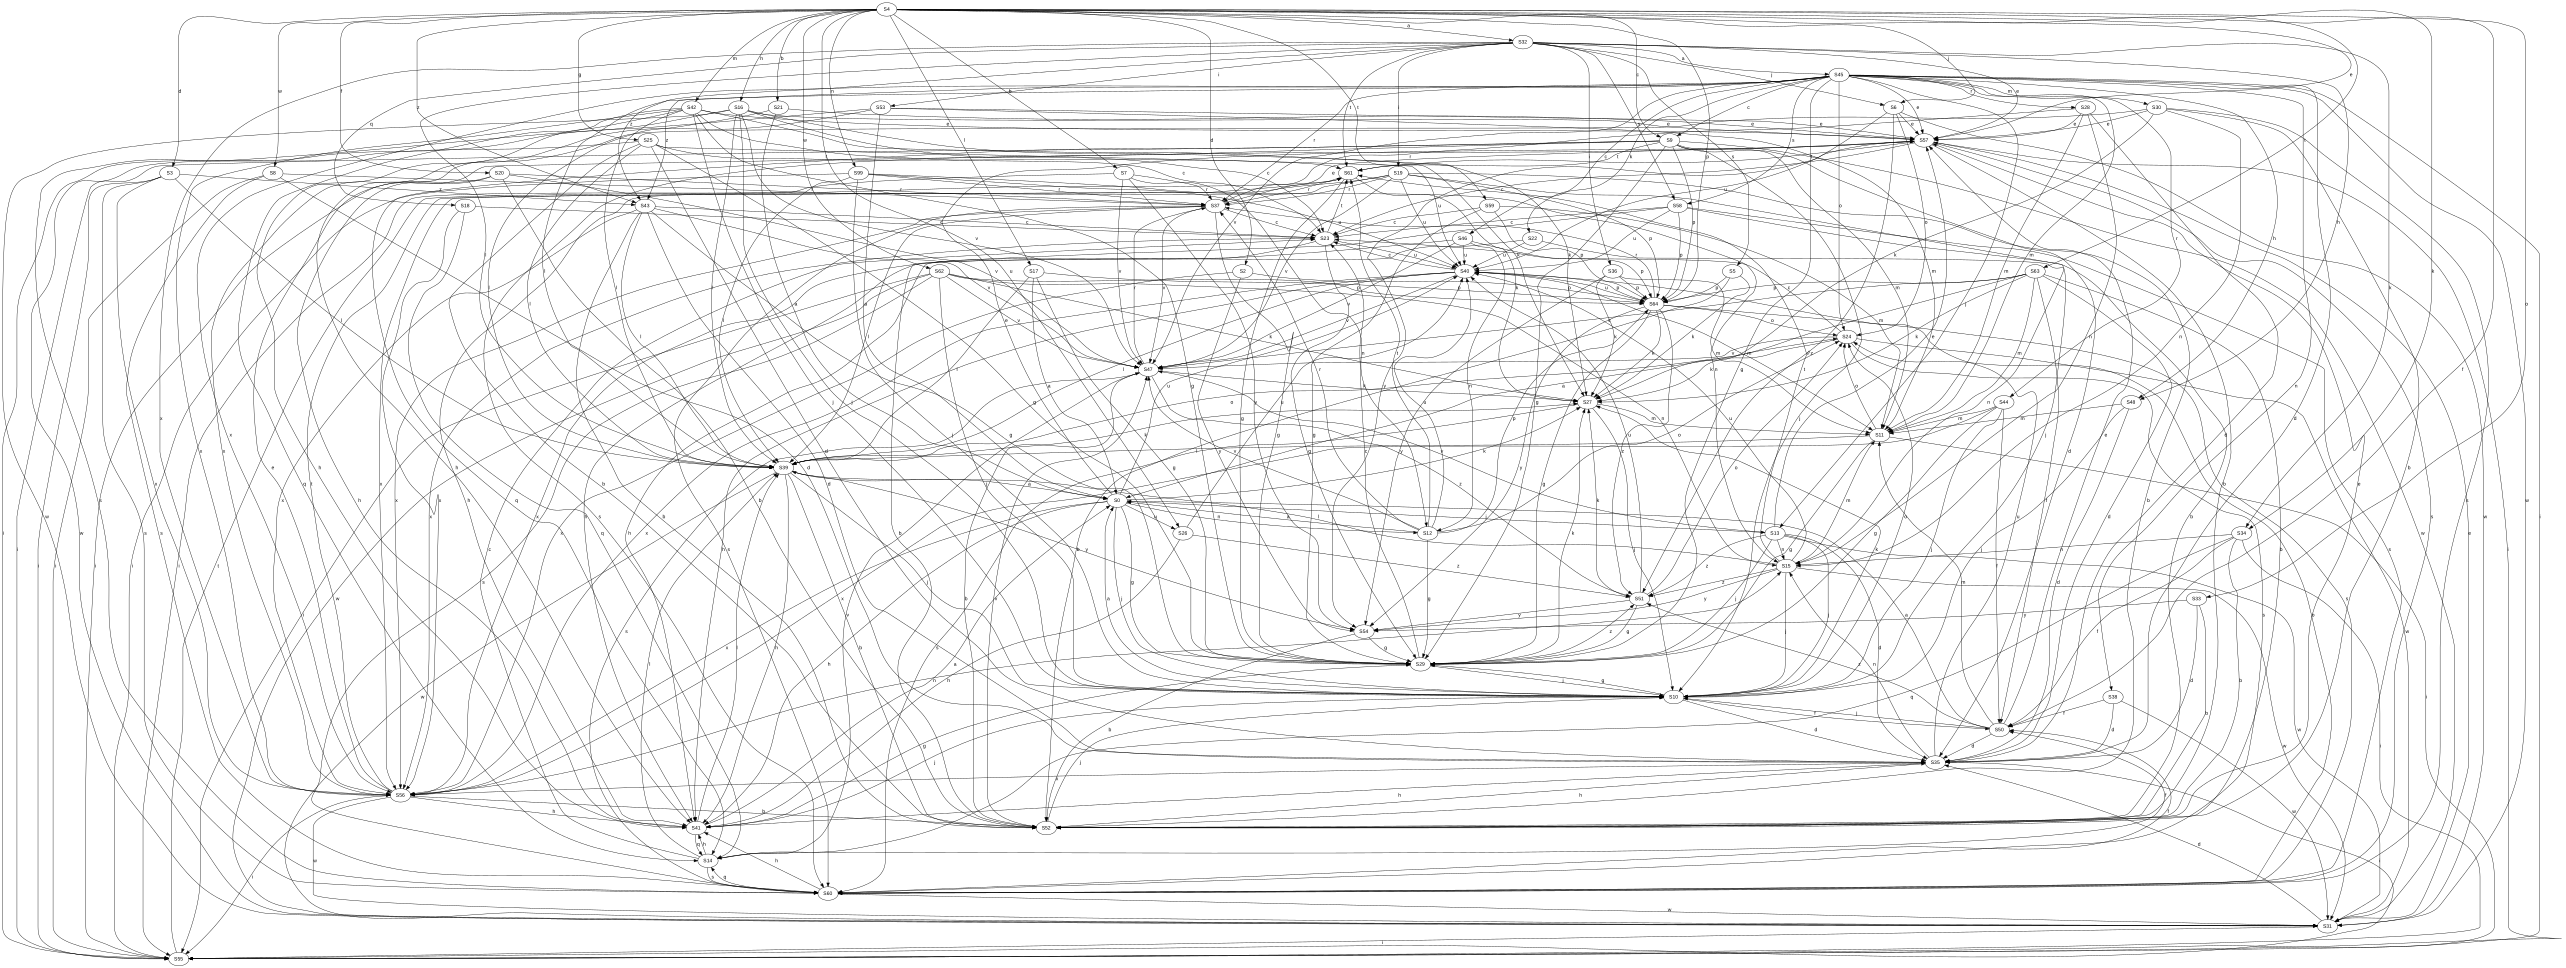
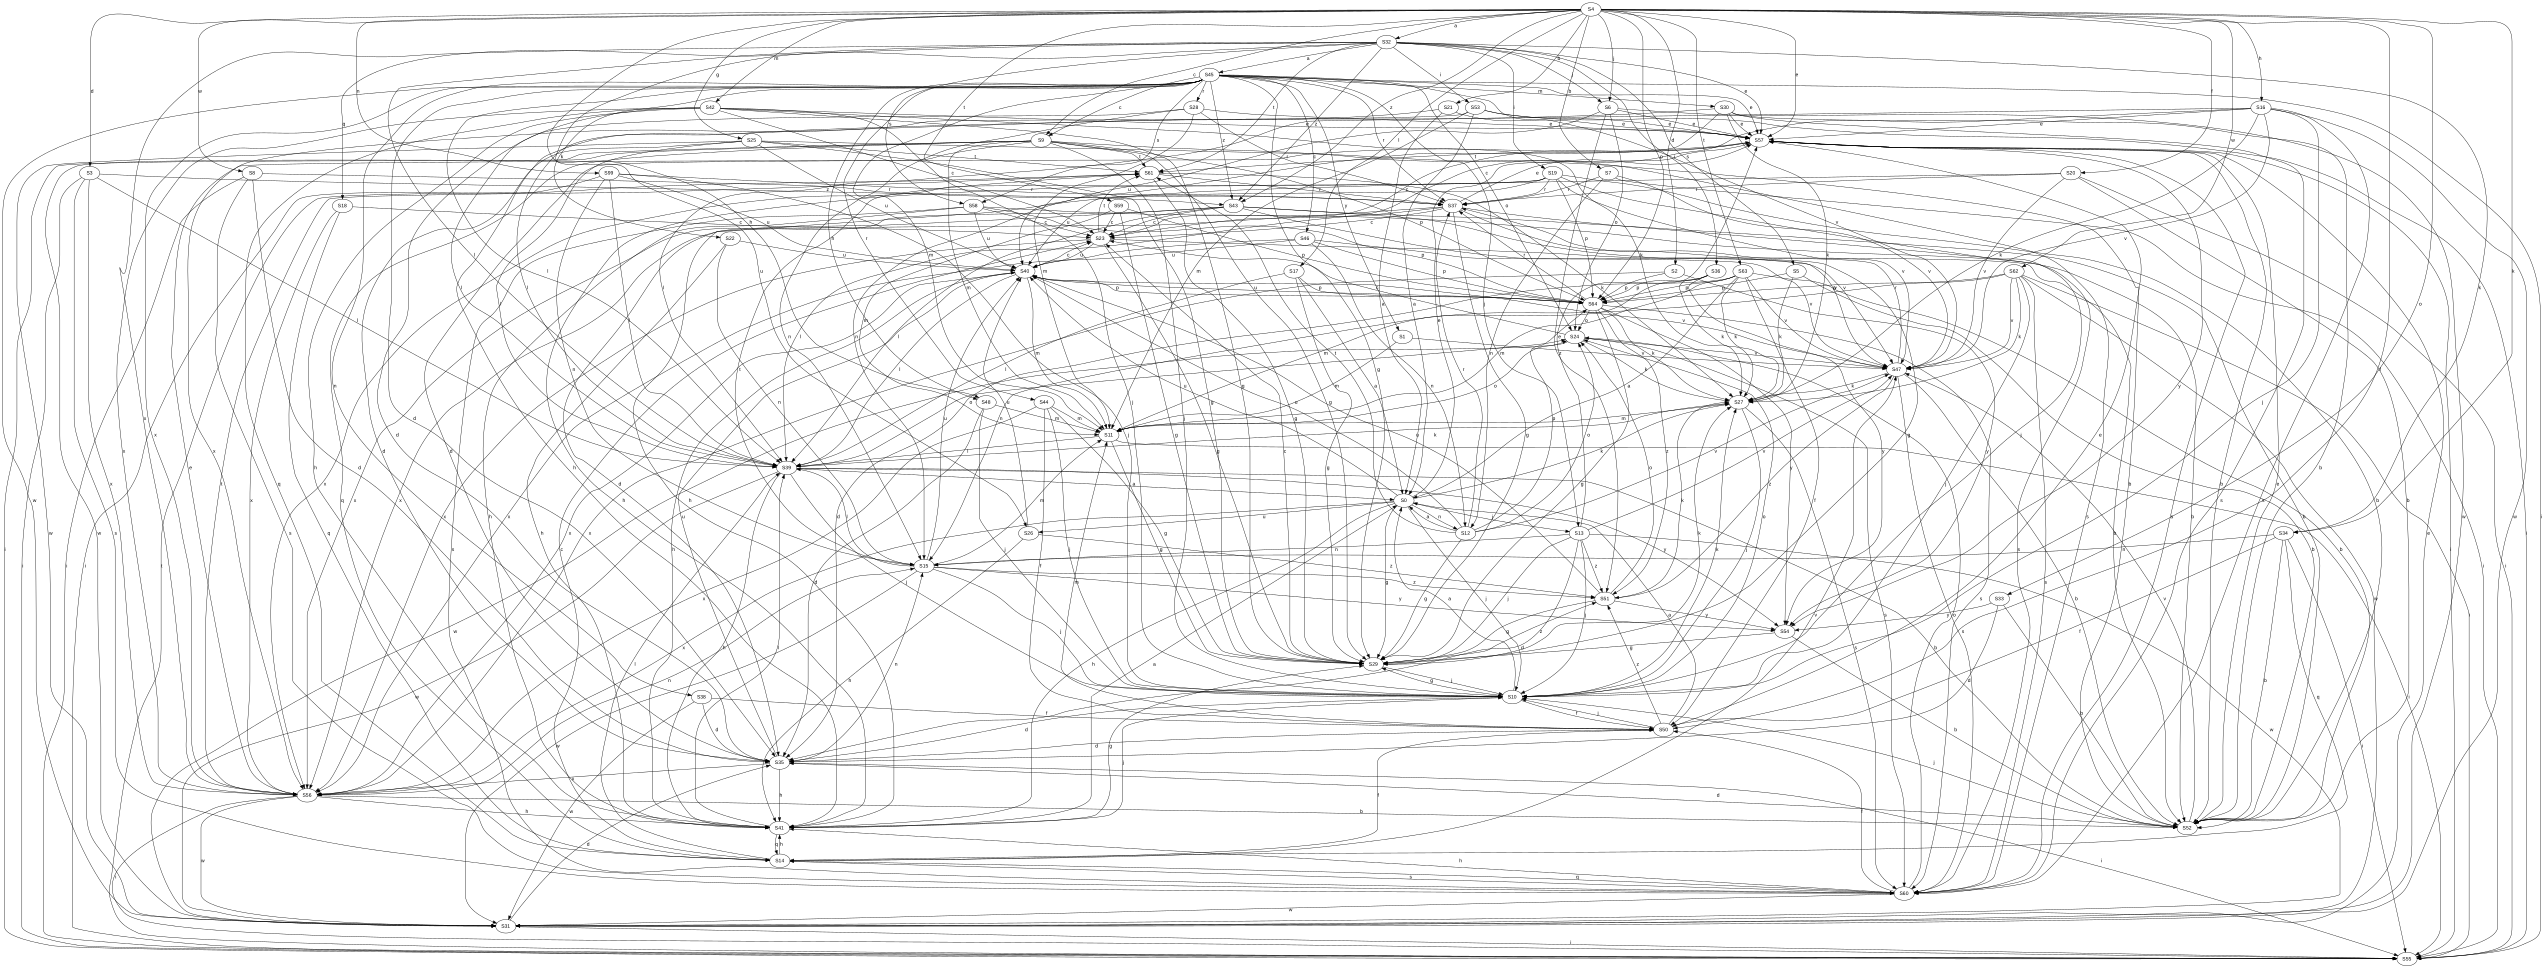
none -> (1402, 337)
(1254, 389) -> none
(1581, 795) -> (1718, 795)
